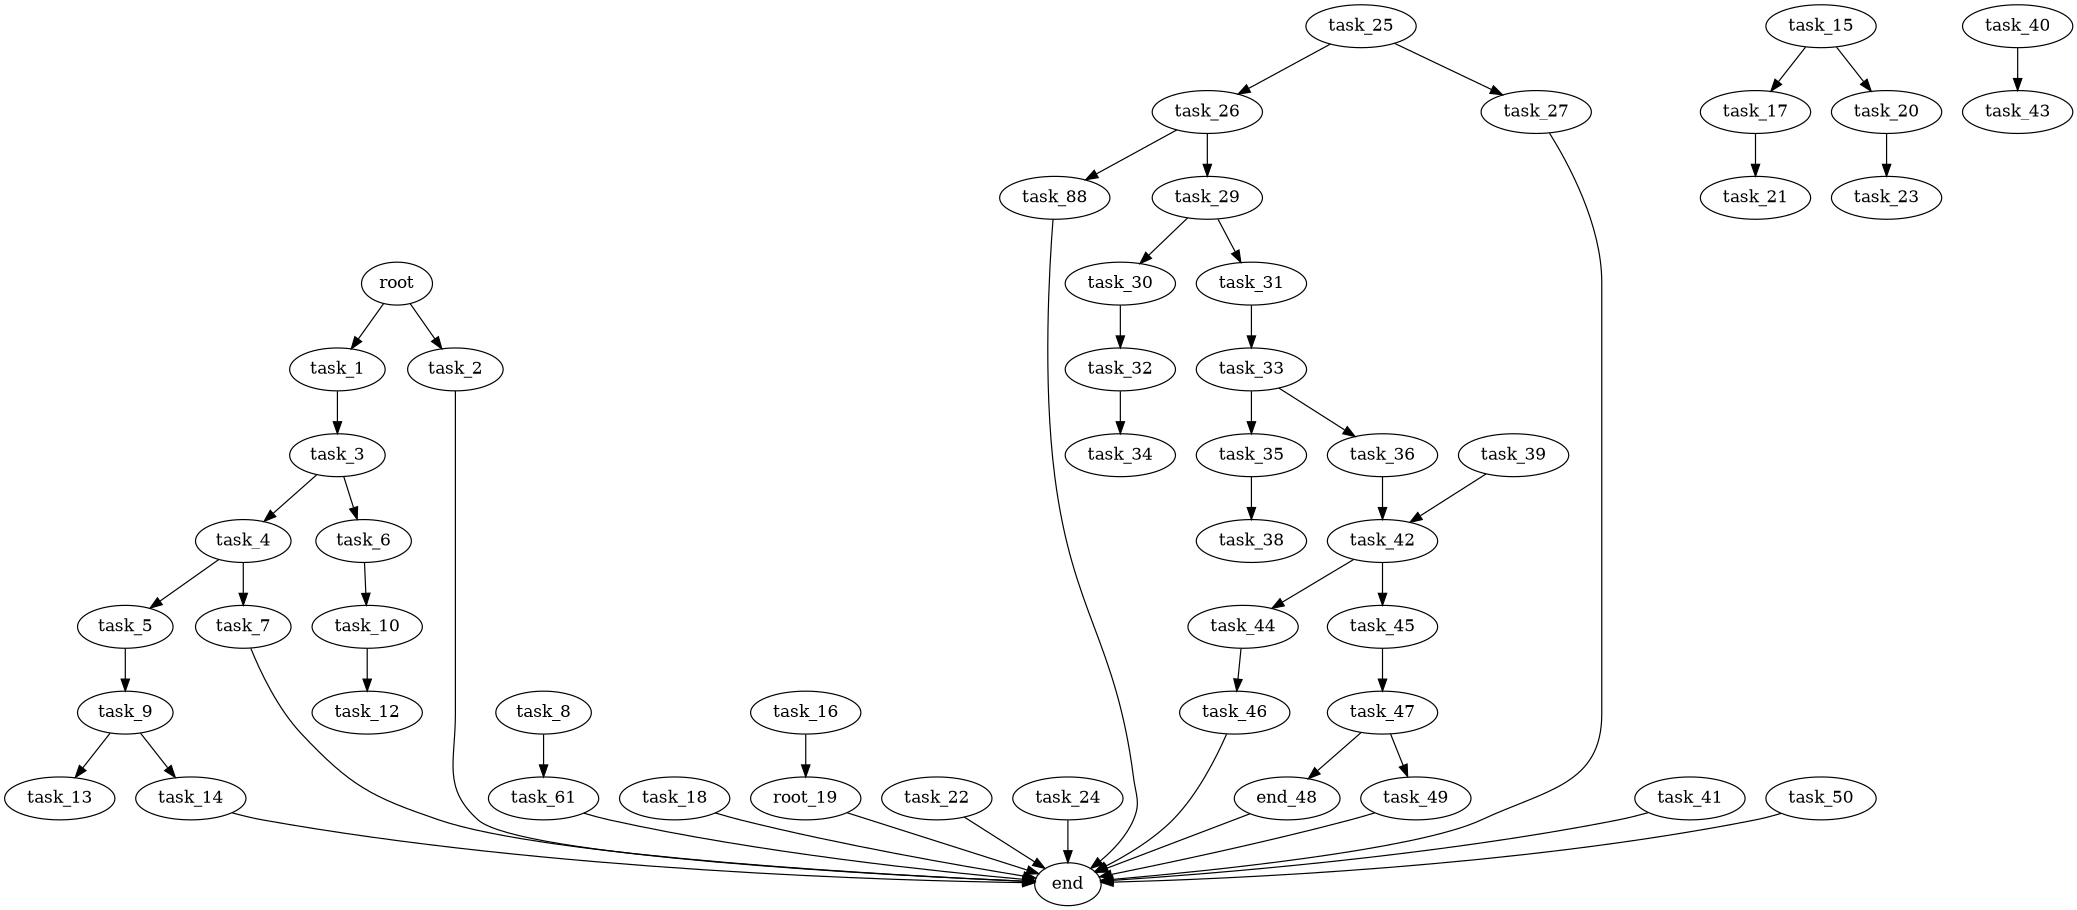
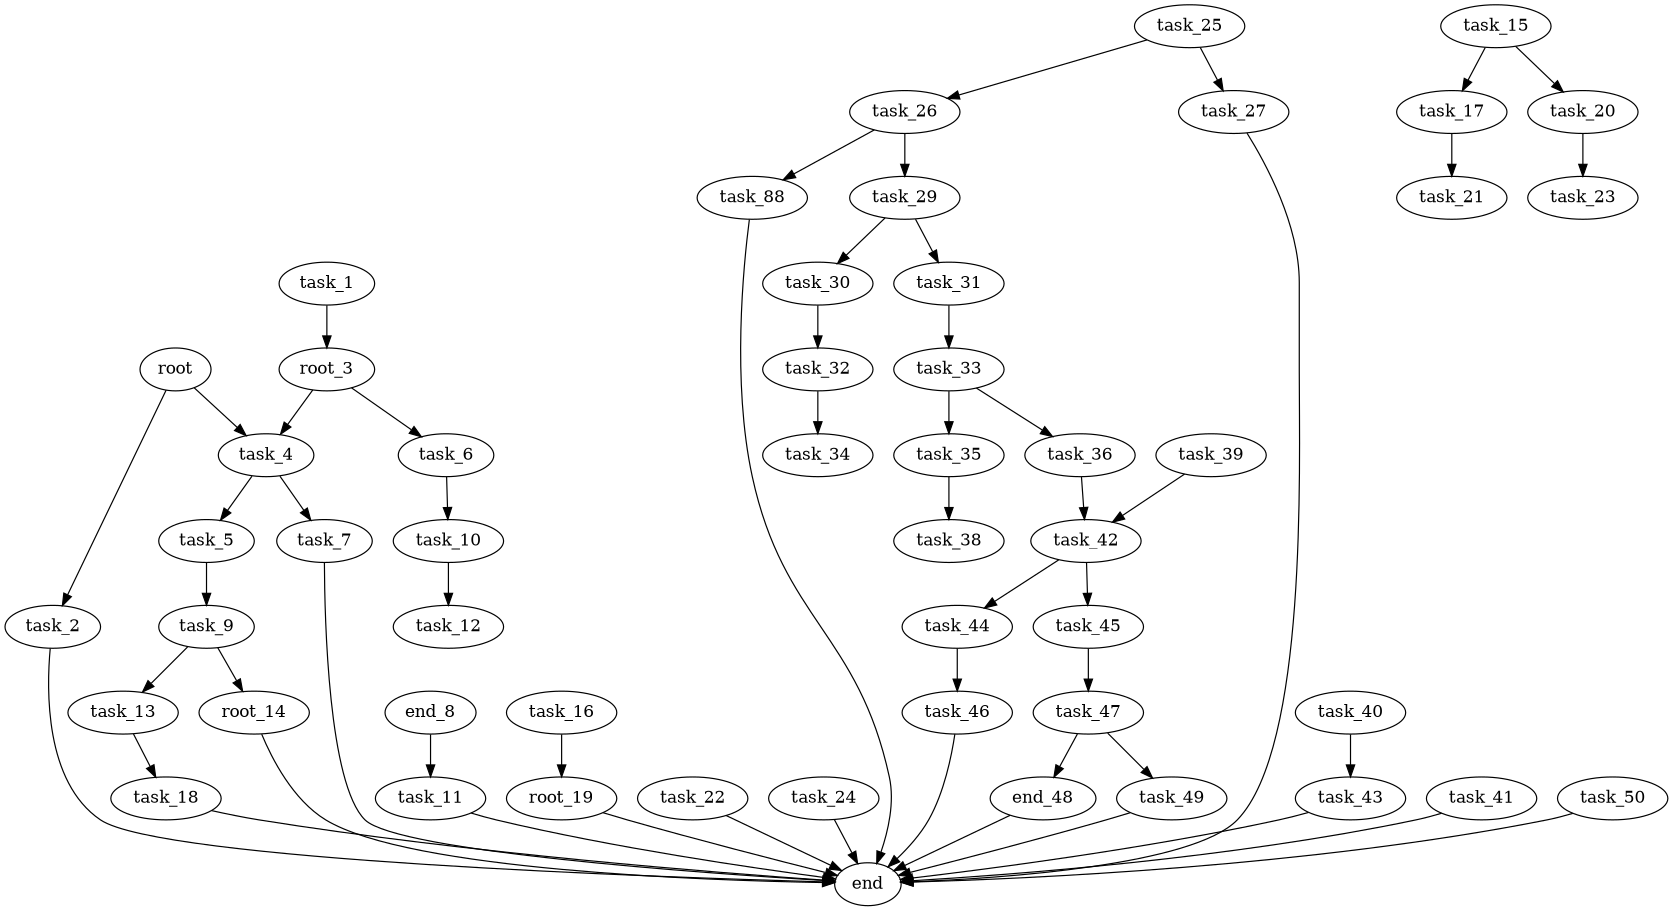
(371, 321) -> (216, 408)
(337, 455) -> (327, 369)
(544, 713) -> (431, 713)
none -> (142, 750)
(191, 798) -> (254, 713)
(544, 798) -> (431, 798)
none -> (1111, 851)
